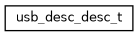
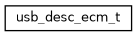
(69, 18) -> (68, 18)
